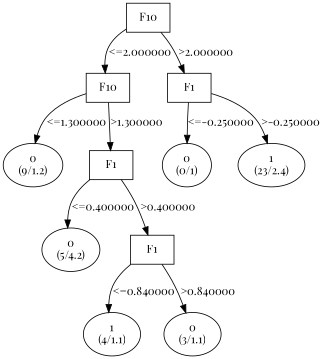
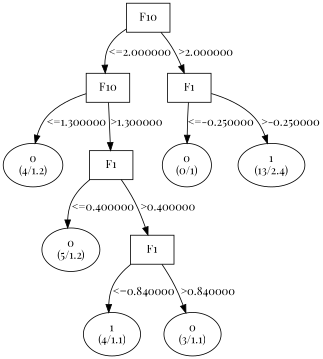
(33, 165) -> (33, 165)
(271, 165) -> (271, 165)
(71, 250) -> (71, 250)
